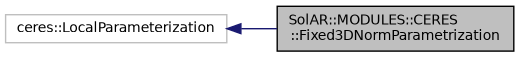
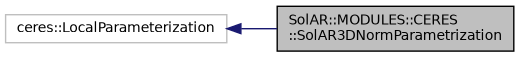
(396, 29) -> (396, 29)
